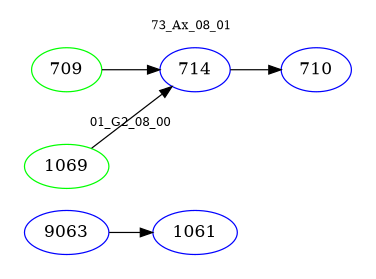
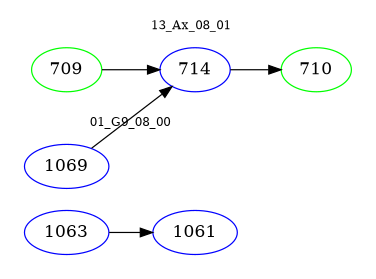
(191, 26) -> (191, 26)
(316, 70) -> (316, 70)
(131, 123) -> (131, 123)
(67, 166) -> (67, 166)
(67, 232) -> (67, 232)
